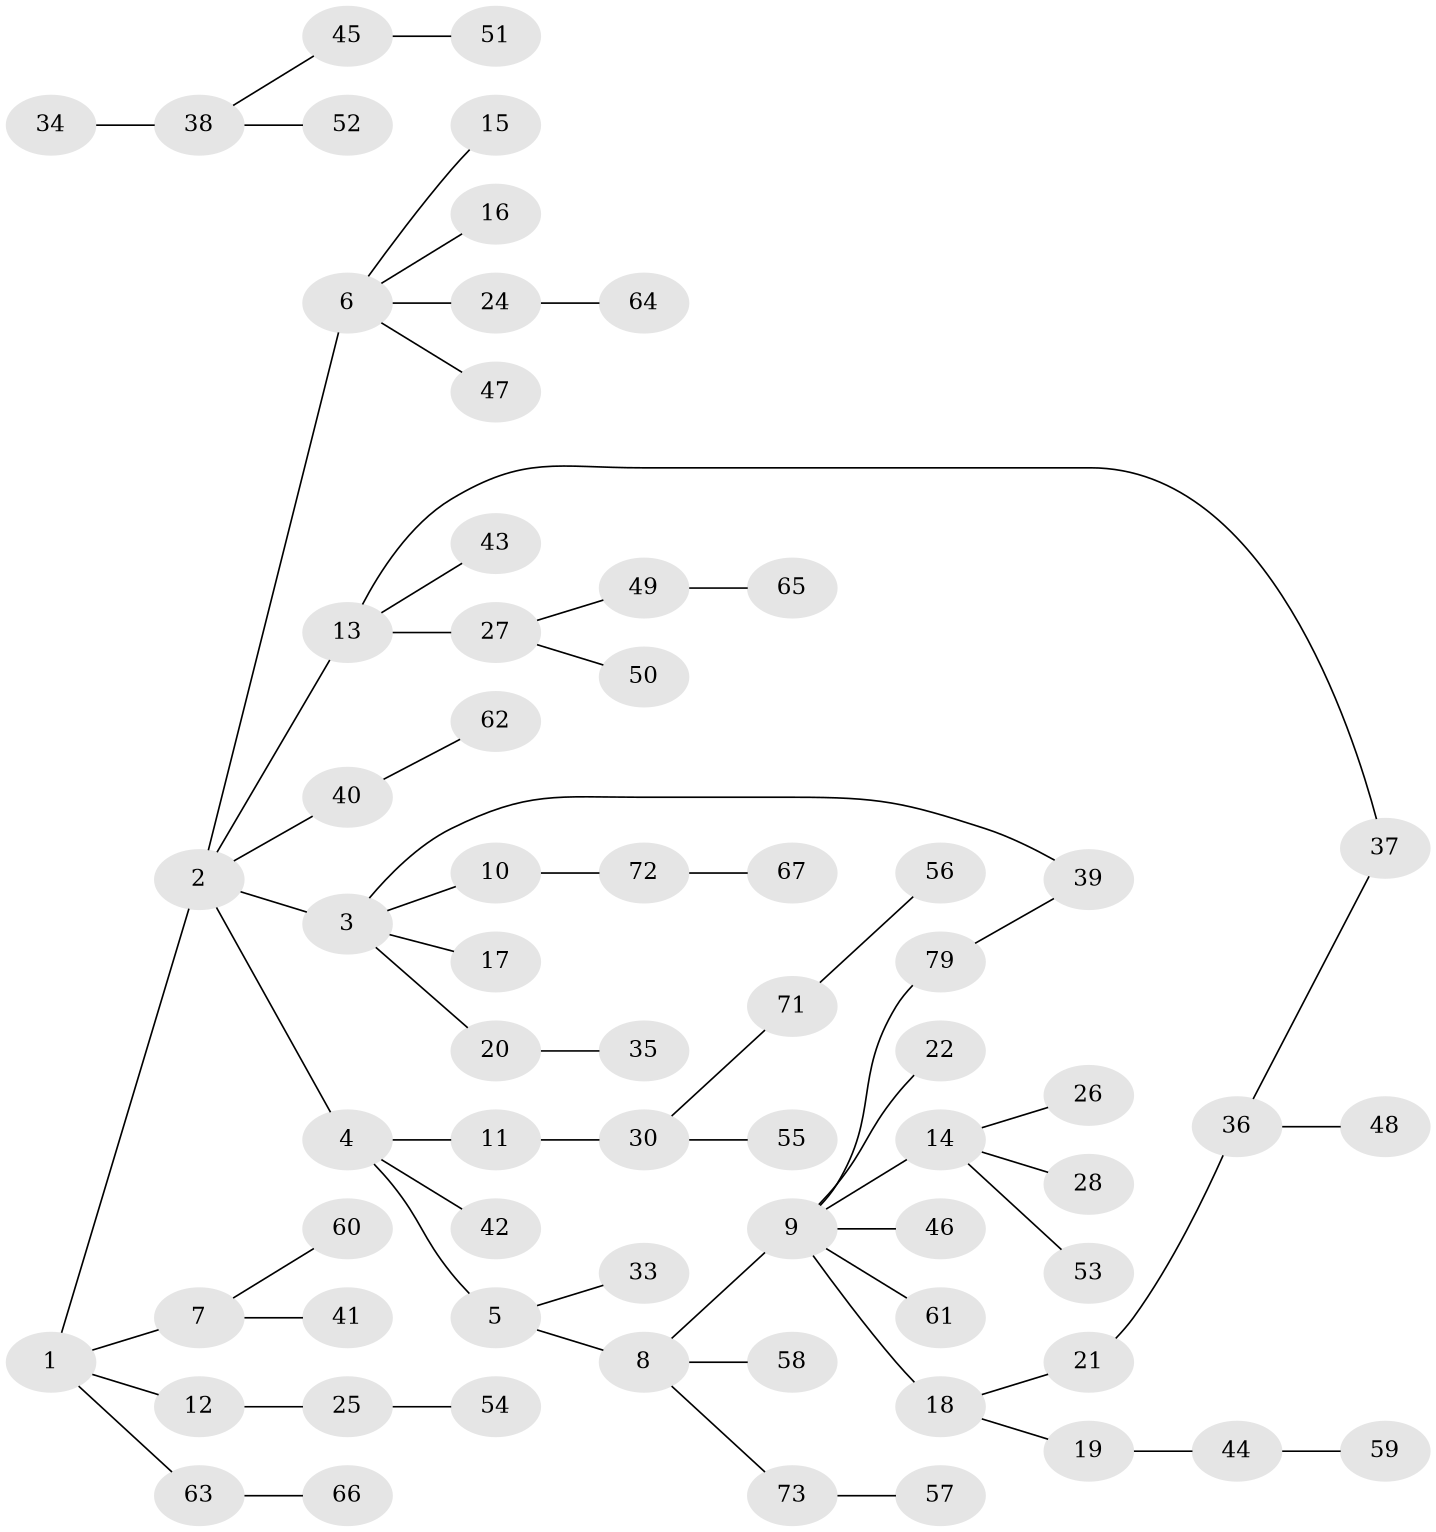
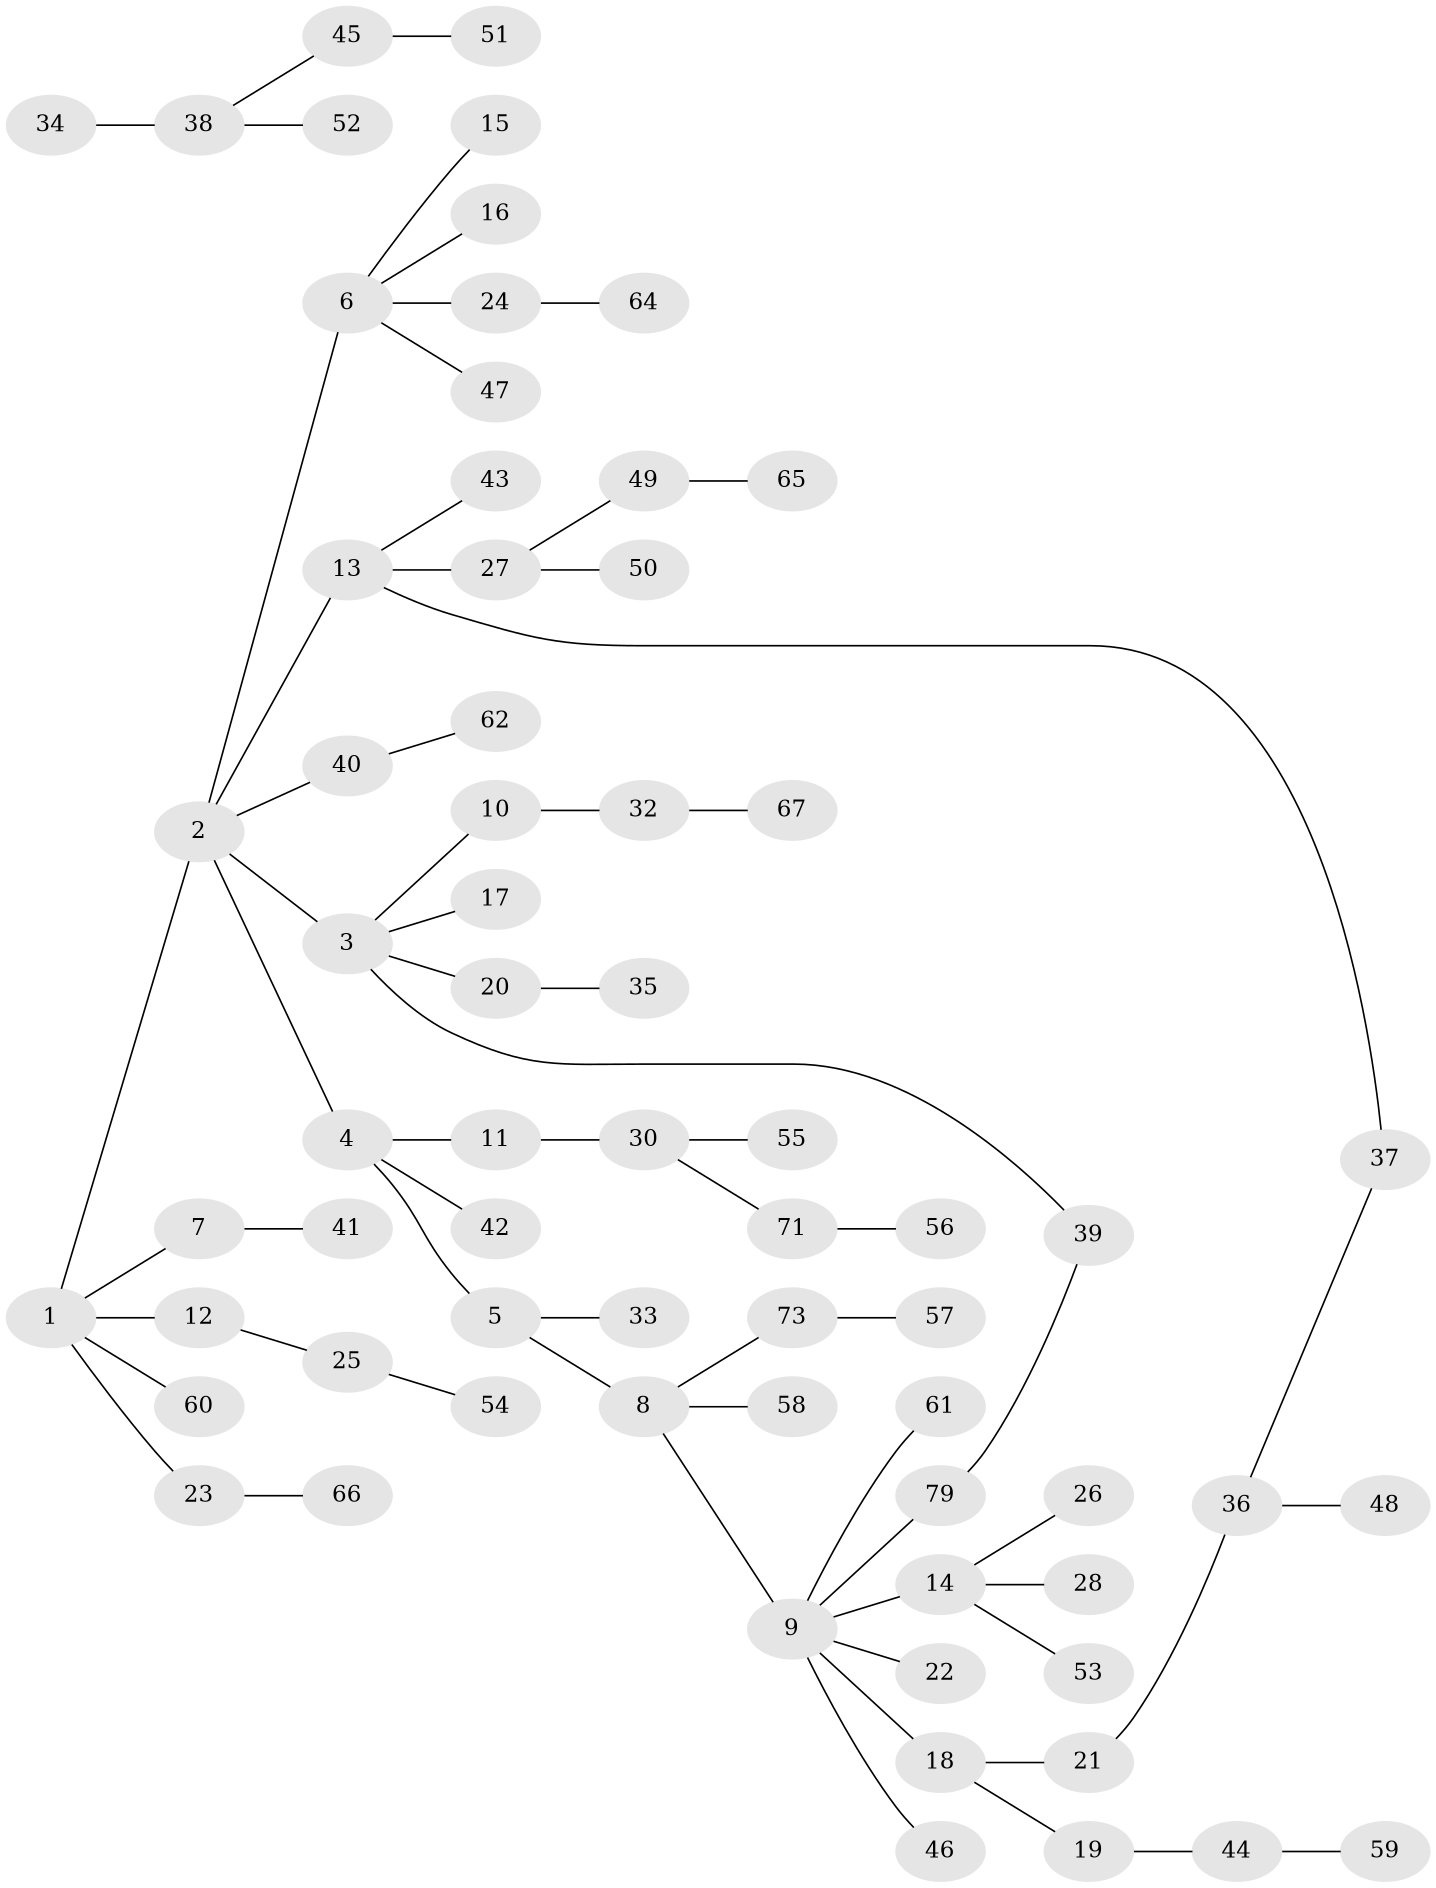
(644, 873) -> (644, 810)
(273, 1273) -> (125, 1362)
(199, 1496) -> (199, 1496)
